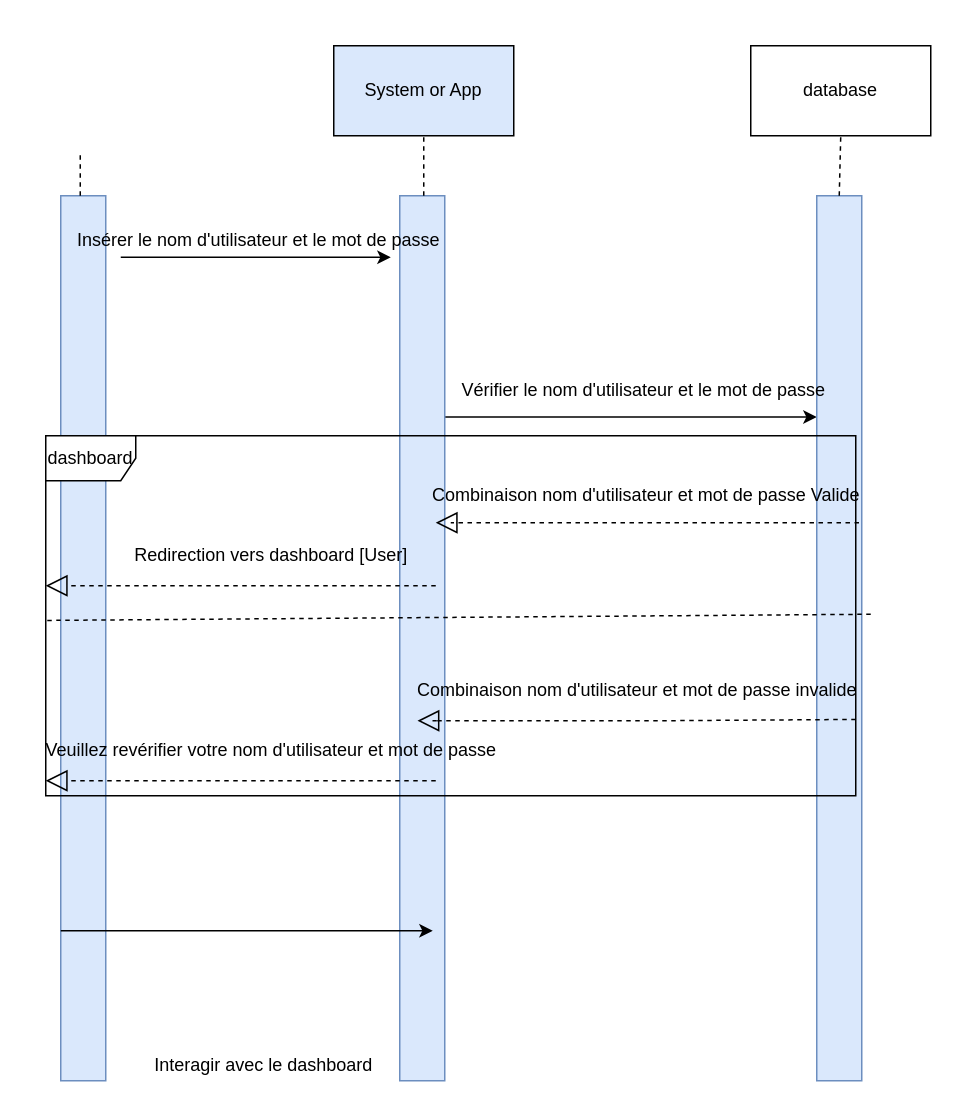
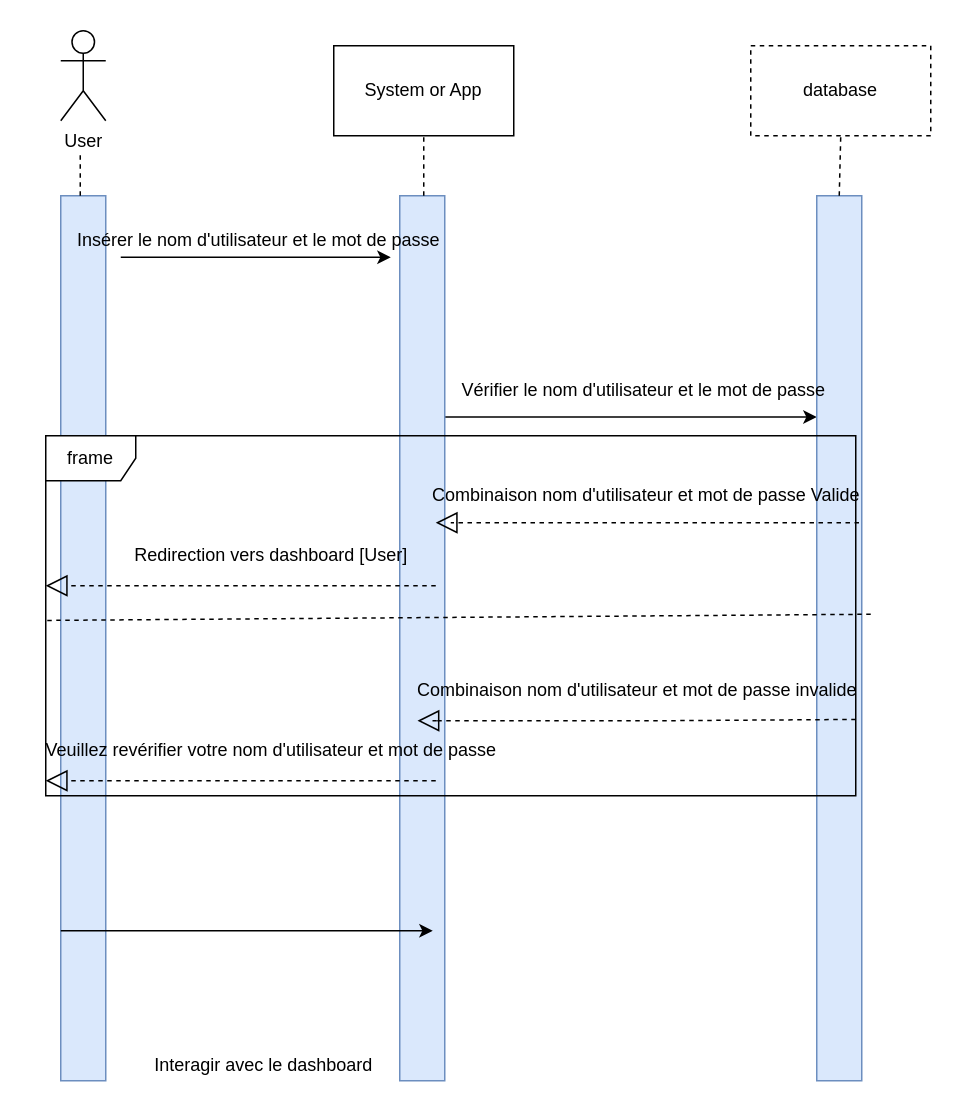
none -> (83, 76)
(424, 91) -> (424, 91)
(841, 91) -> (841, 91)
(91, 458) -> (91, 458)
